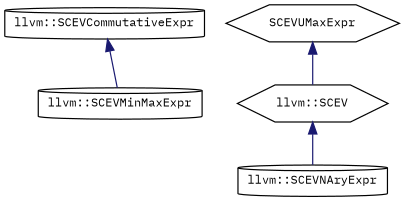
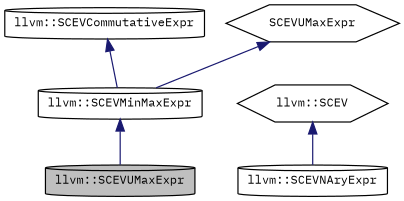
(313, 70) -> (207, 67)
none -> (120, 181)
